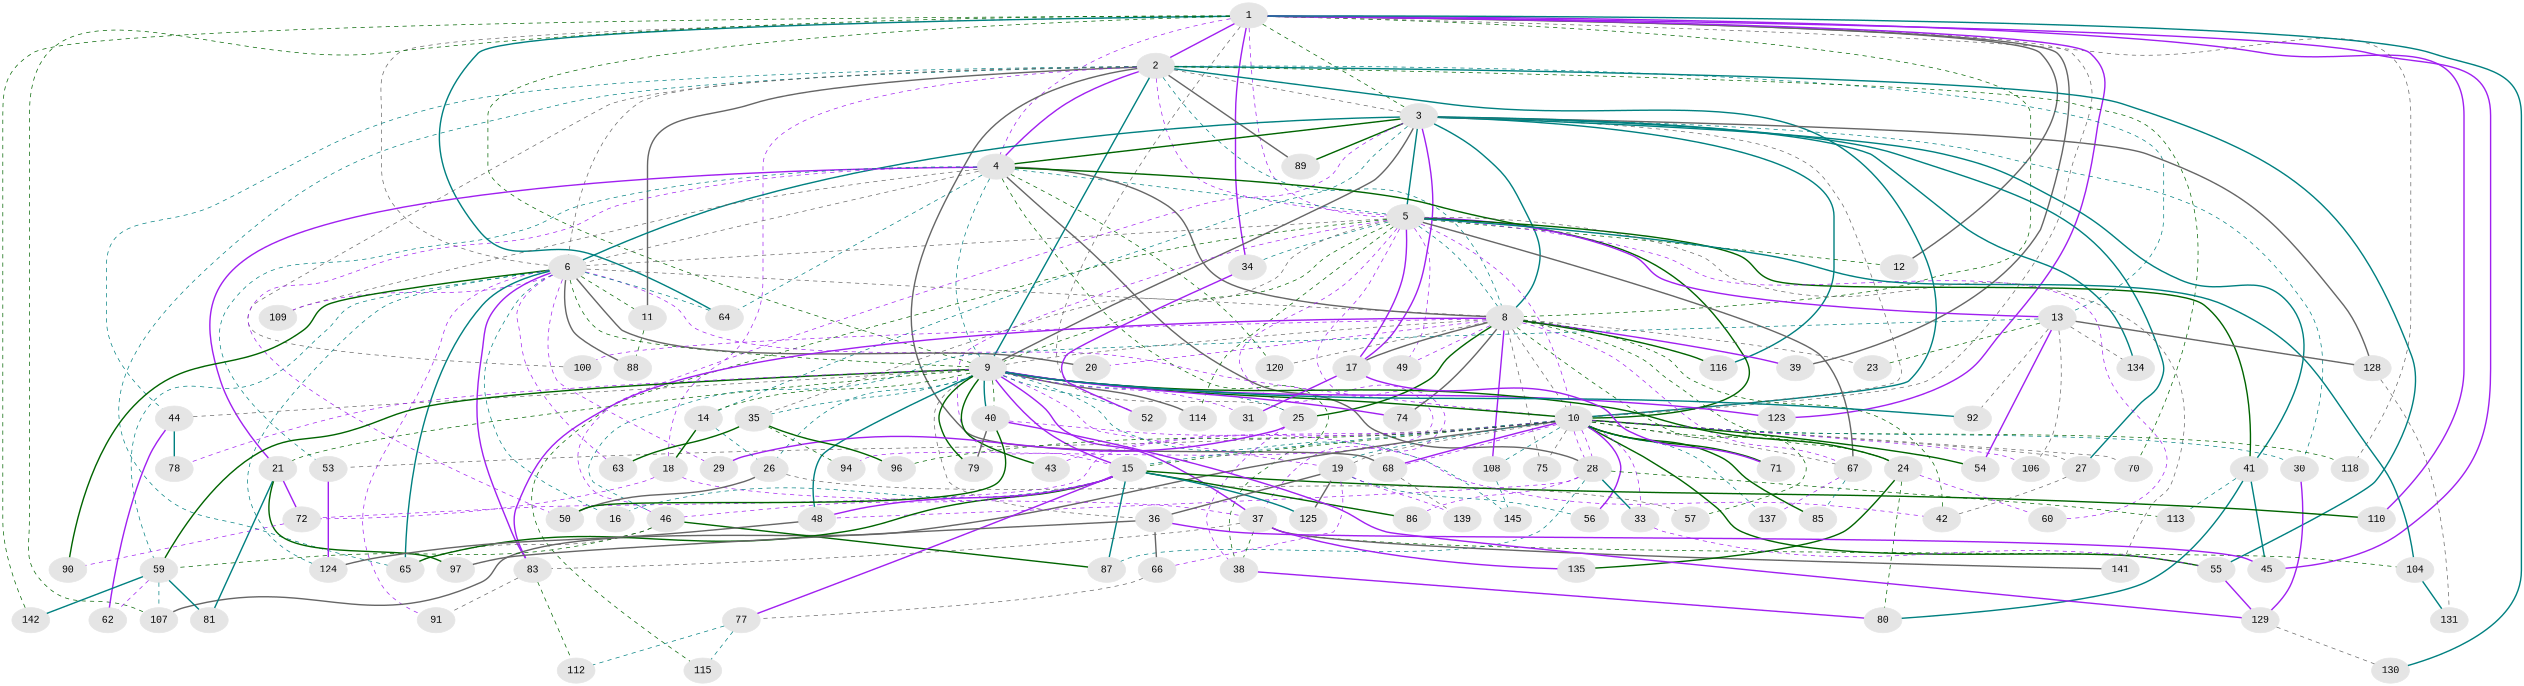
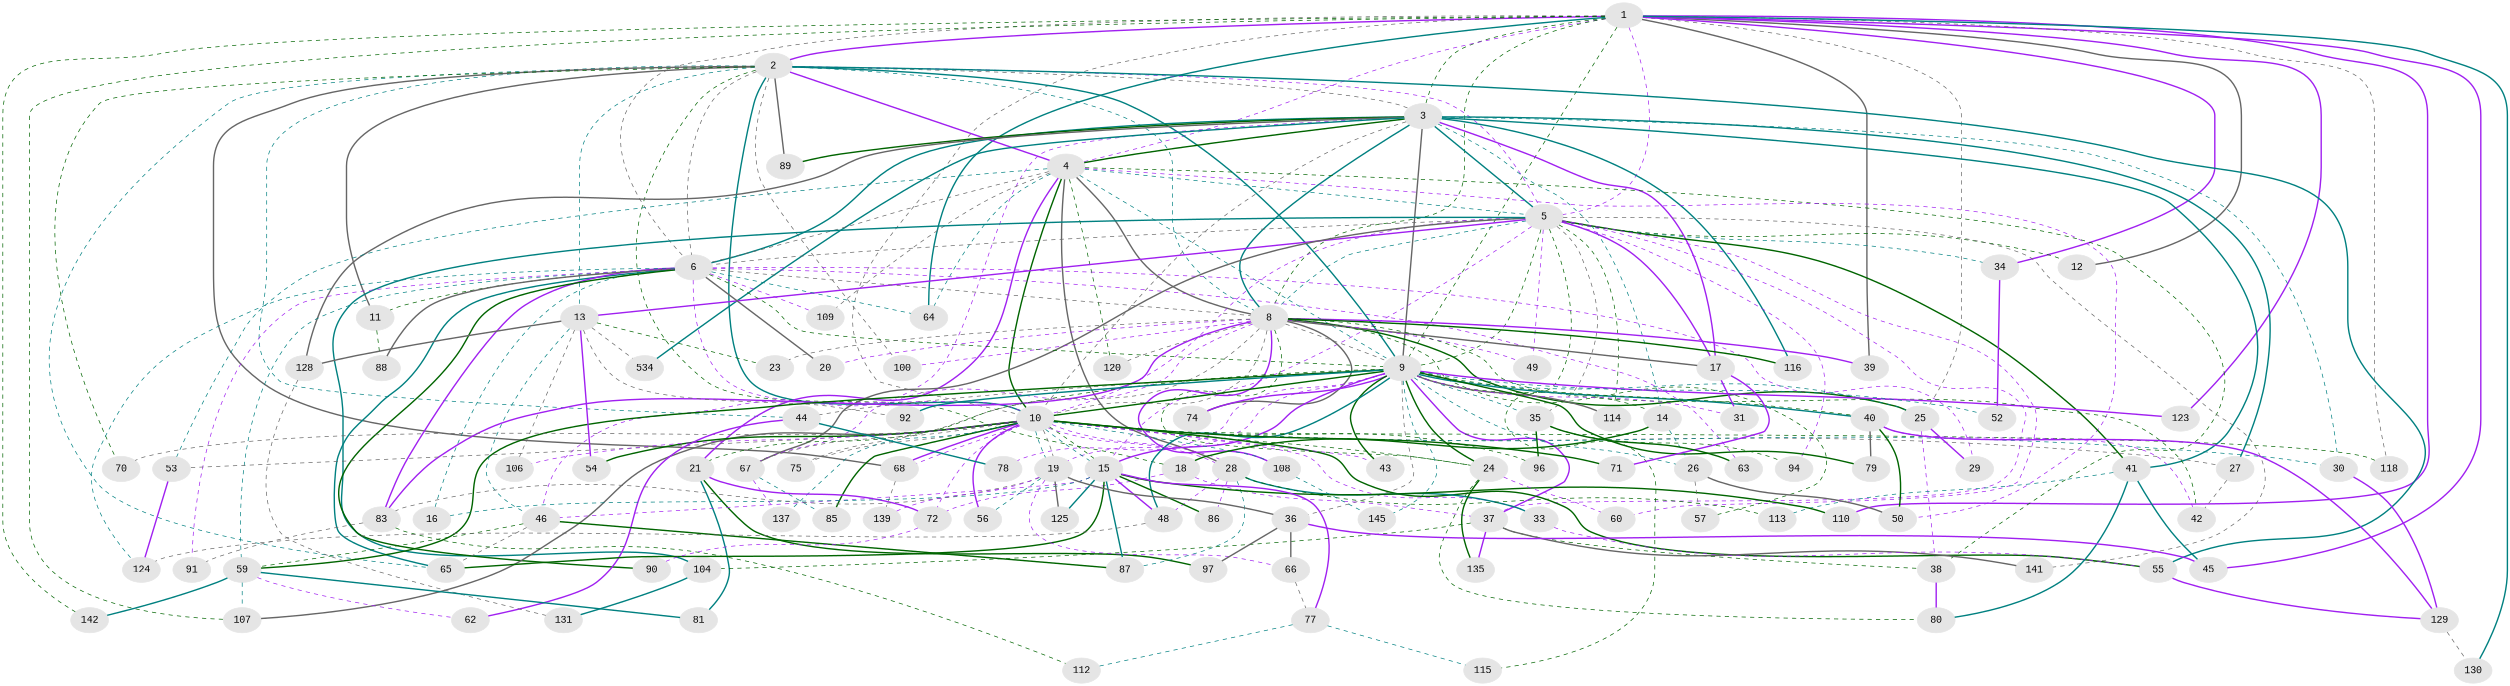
(784, 134) -> (745, 395)
(2136, 368) -> (645, 368)
(572, 540) -> (650, 534)
(896, 554) -> (734, 496)
